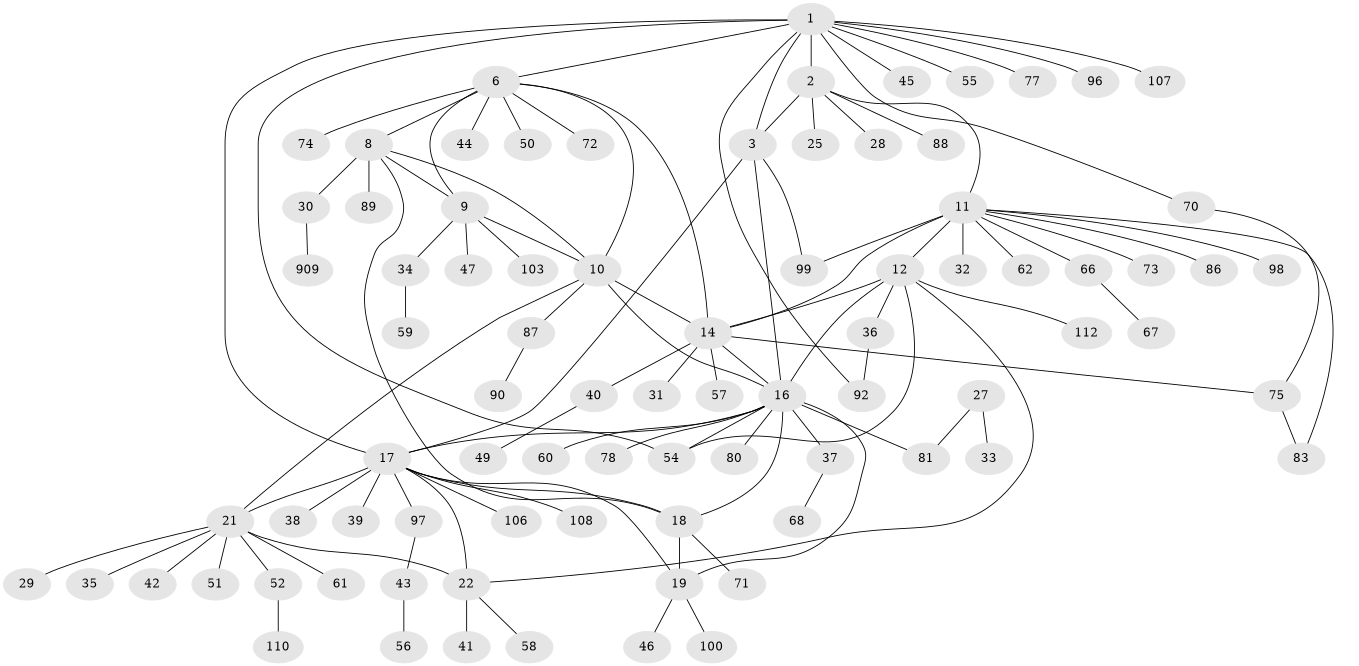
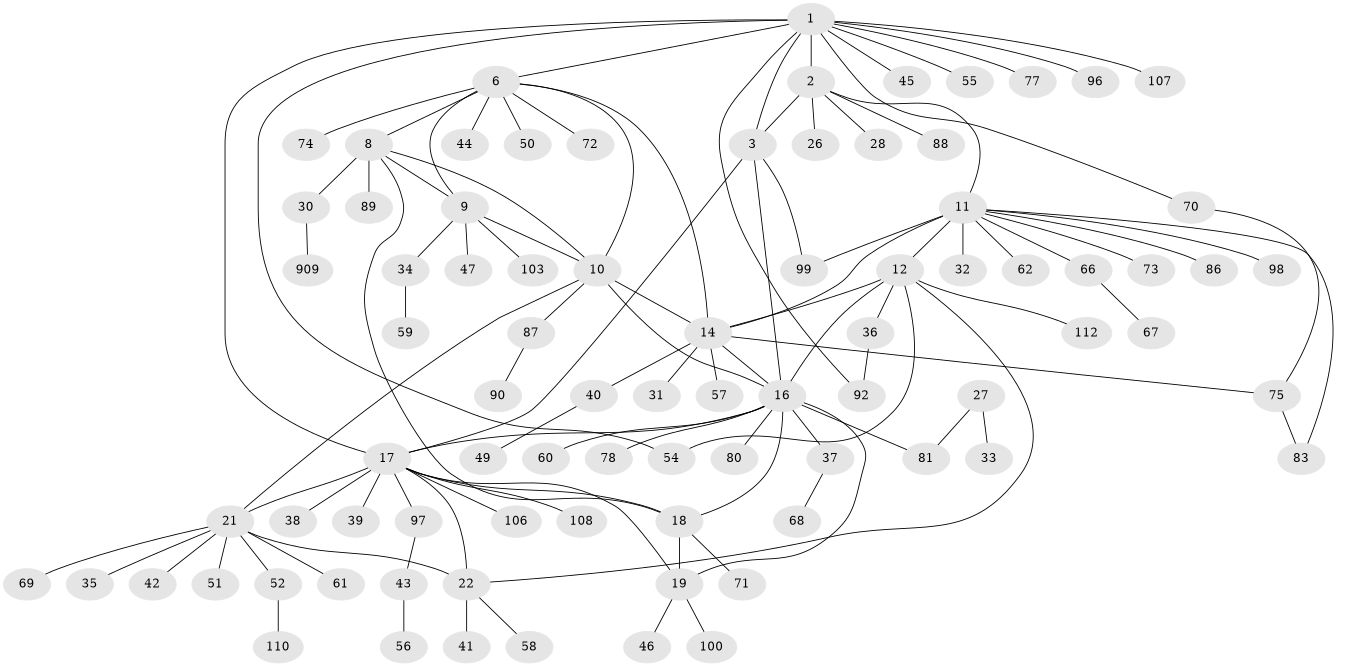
(816, 145) -> (816, 145)
(727, 427) -> none
(27, 584) -> (27, 584)
